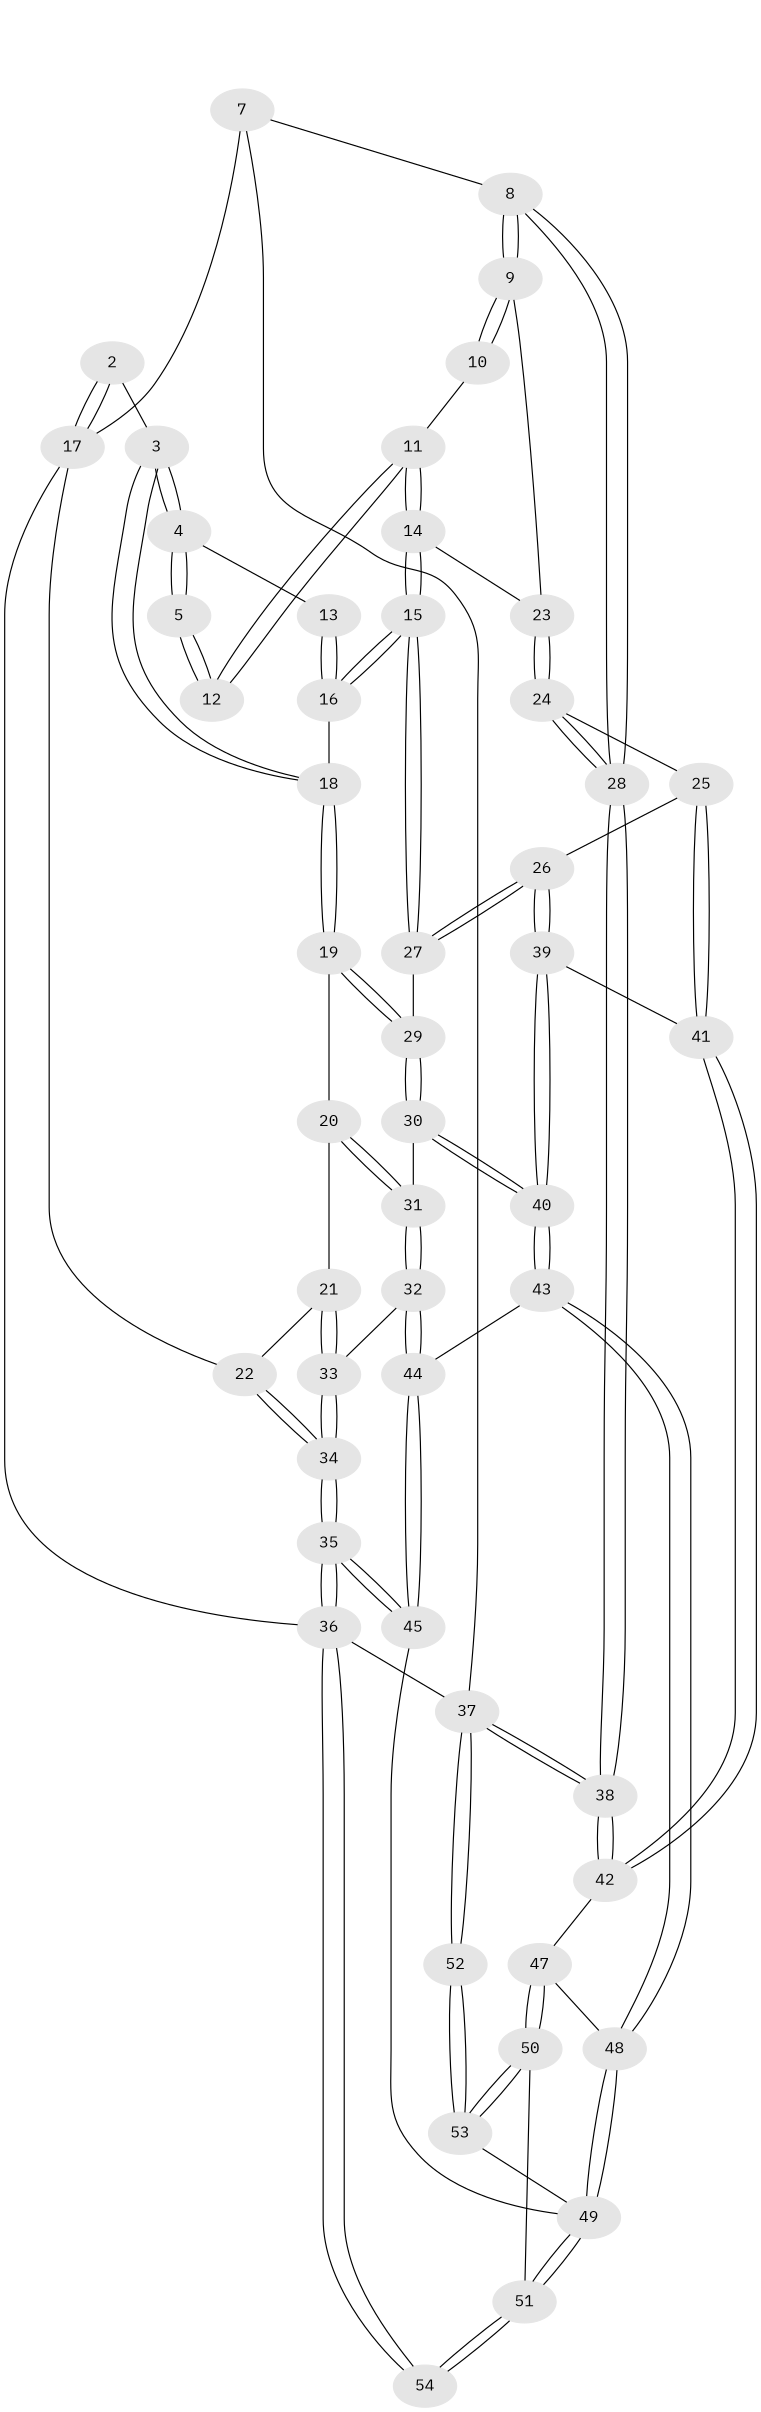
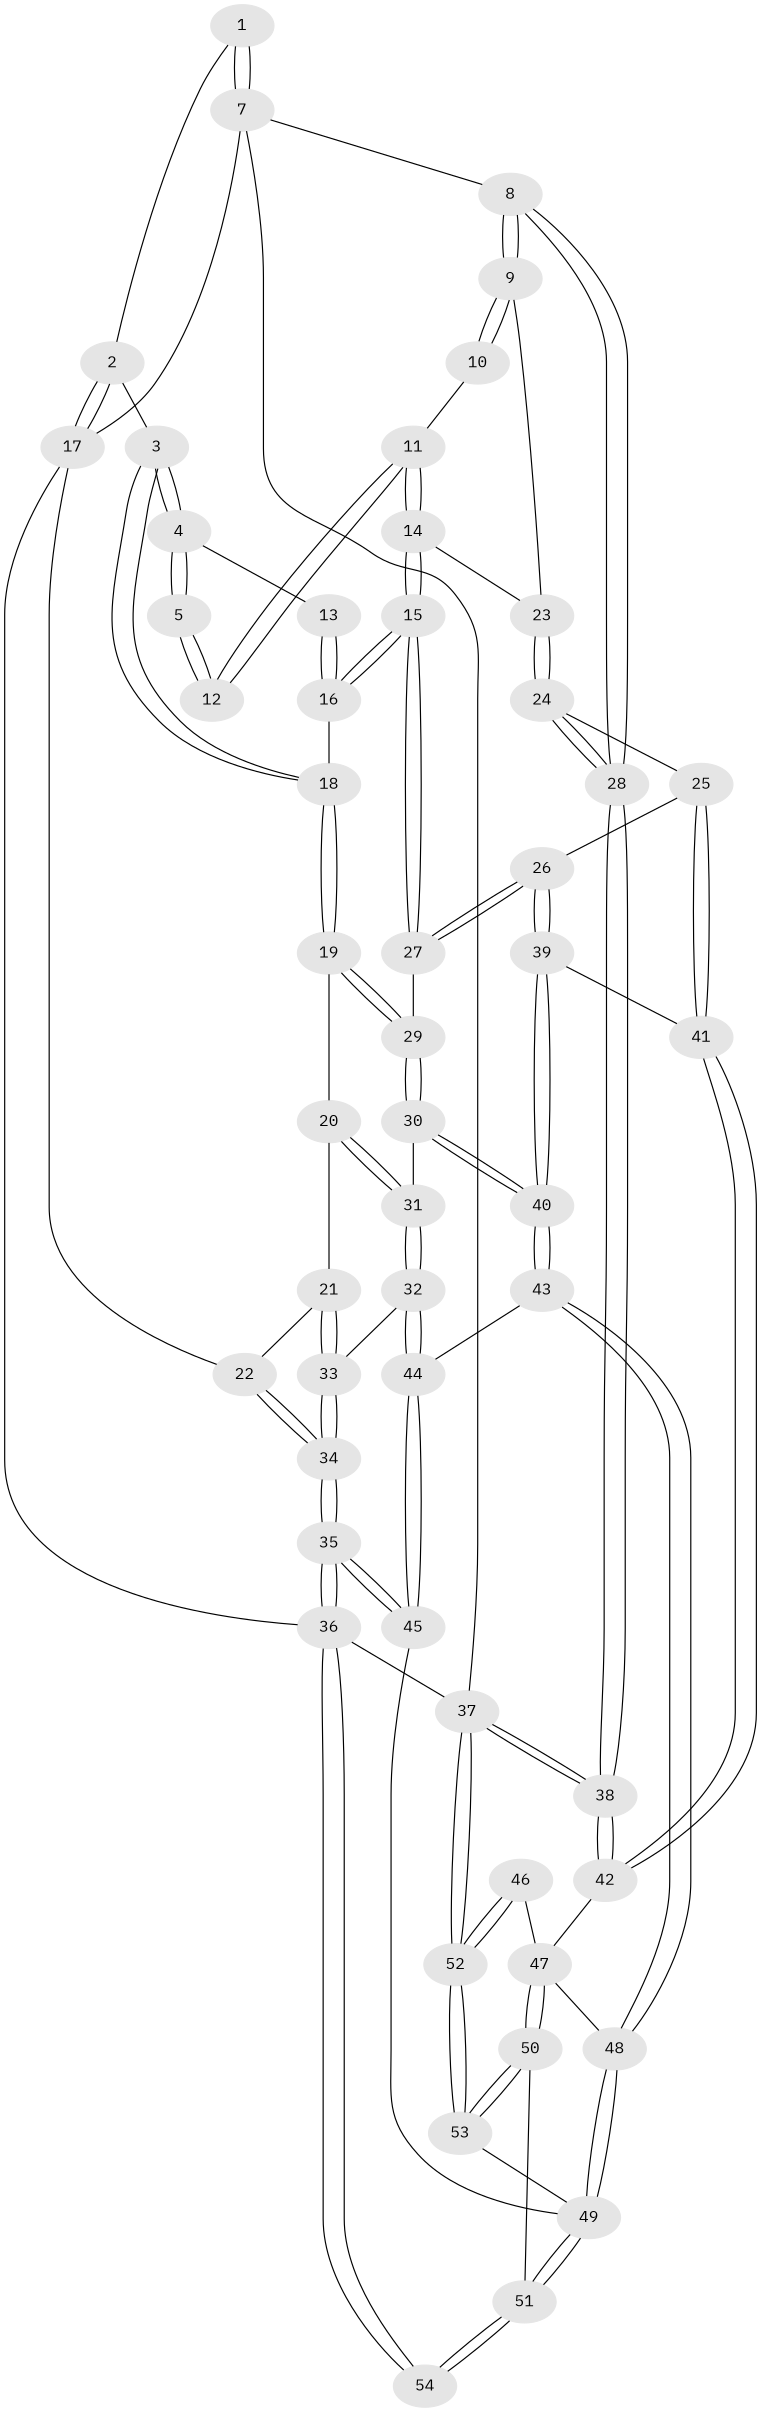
none -> (242, 26)
none -> (521, 1880)
